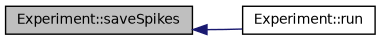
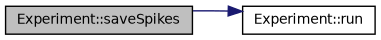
(225, 29) -> (211, 11)
